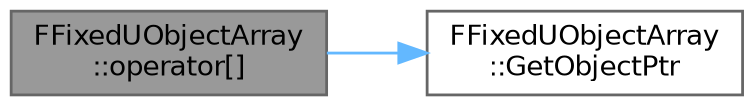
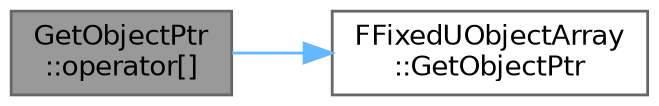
(169, 53) -> (121, 53)
